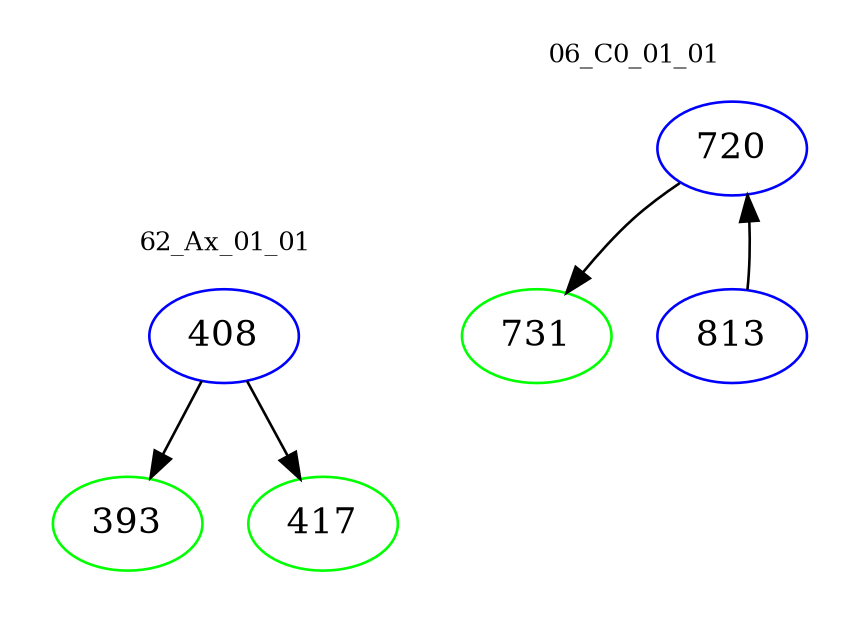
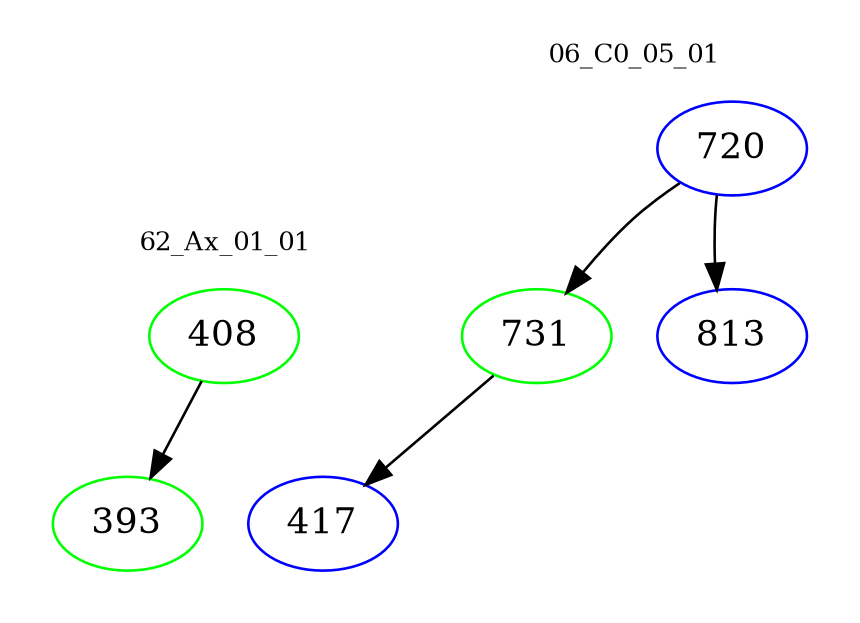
(634, 56) -> (634, 56)
(750, 256) -> (715, 229)
(224, 336) -> (224, 336)
(267, 418) -> (440, 422)
(323, 524) -> (323, 524)
